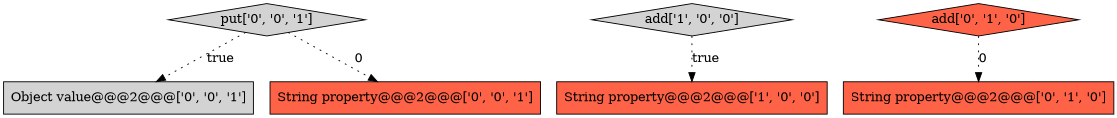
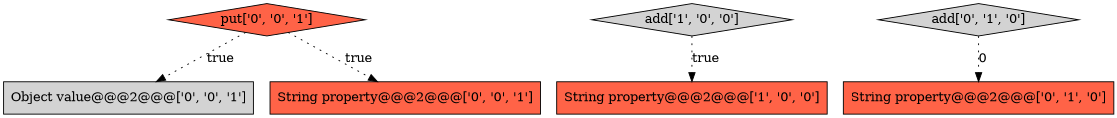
(267, 20) -> (267, 20)
(979, 20) -> (979, 20)
(359, 59) -> (359, 59)
